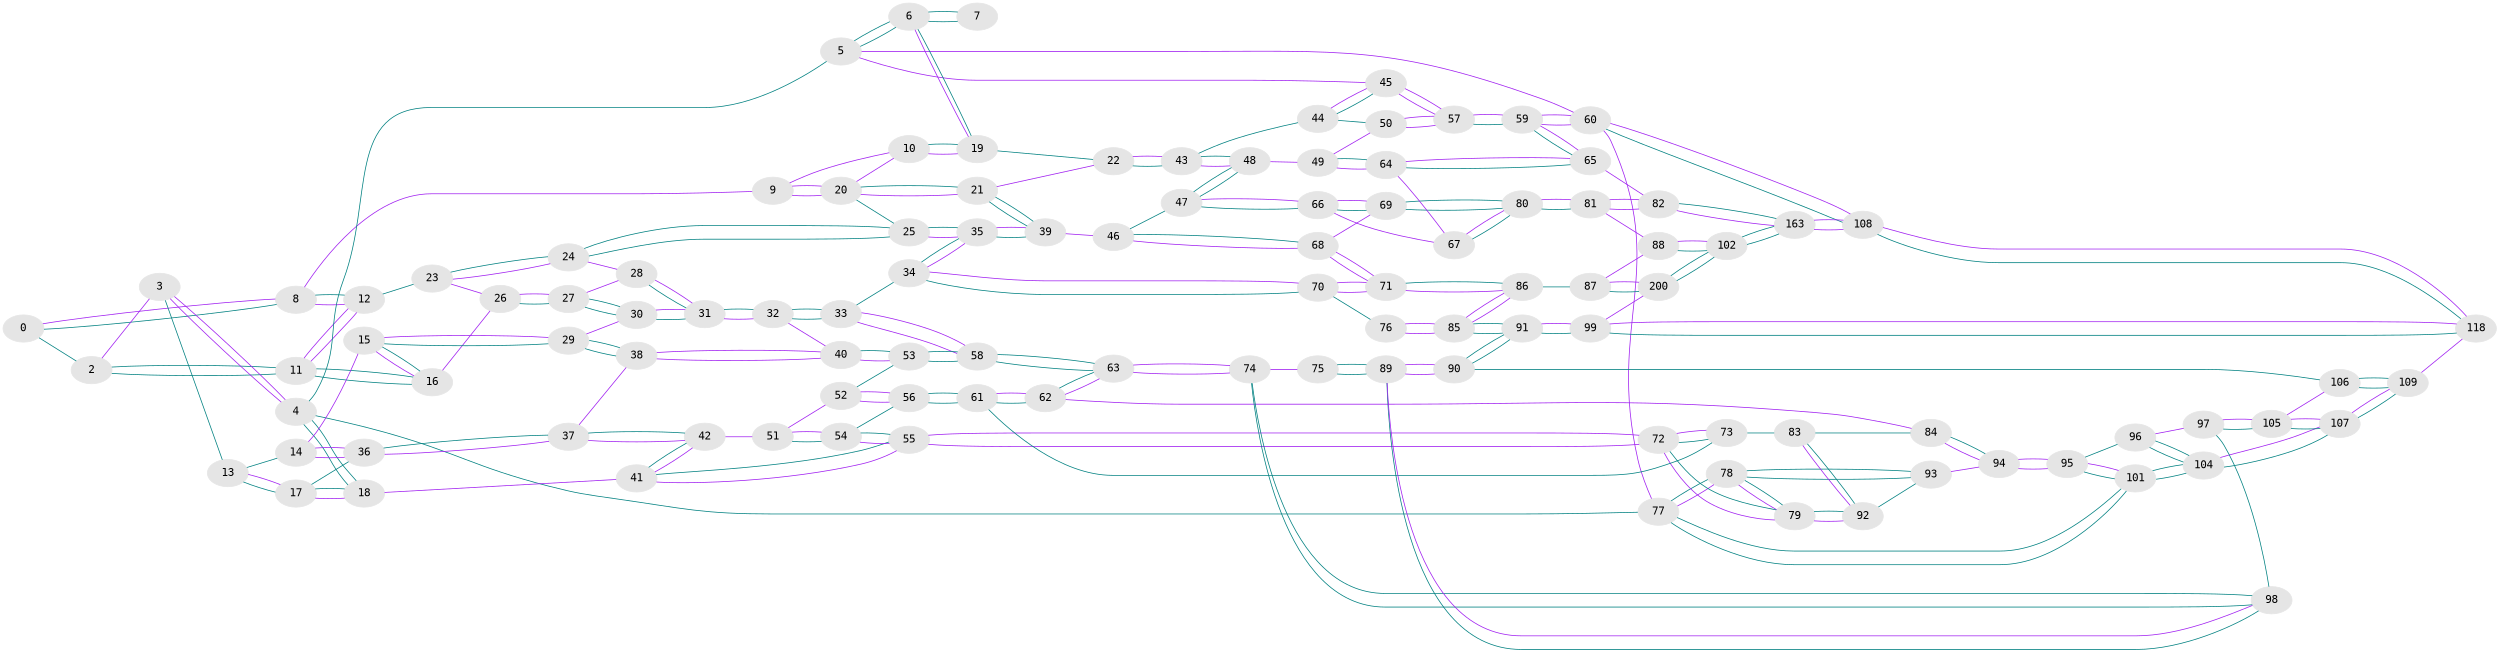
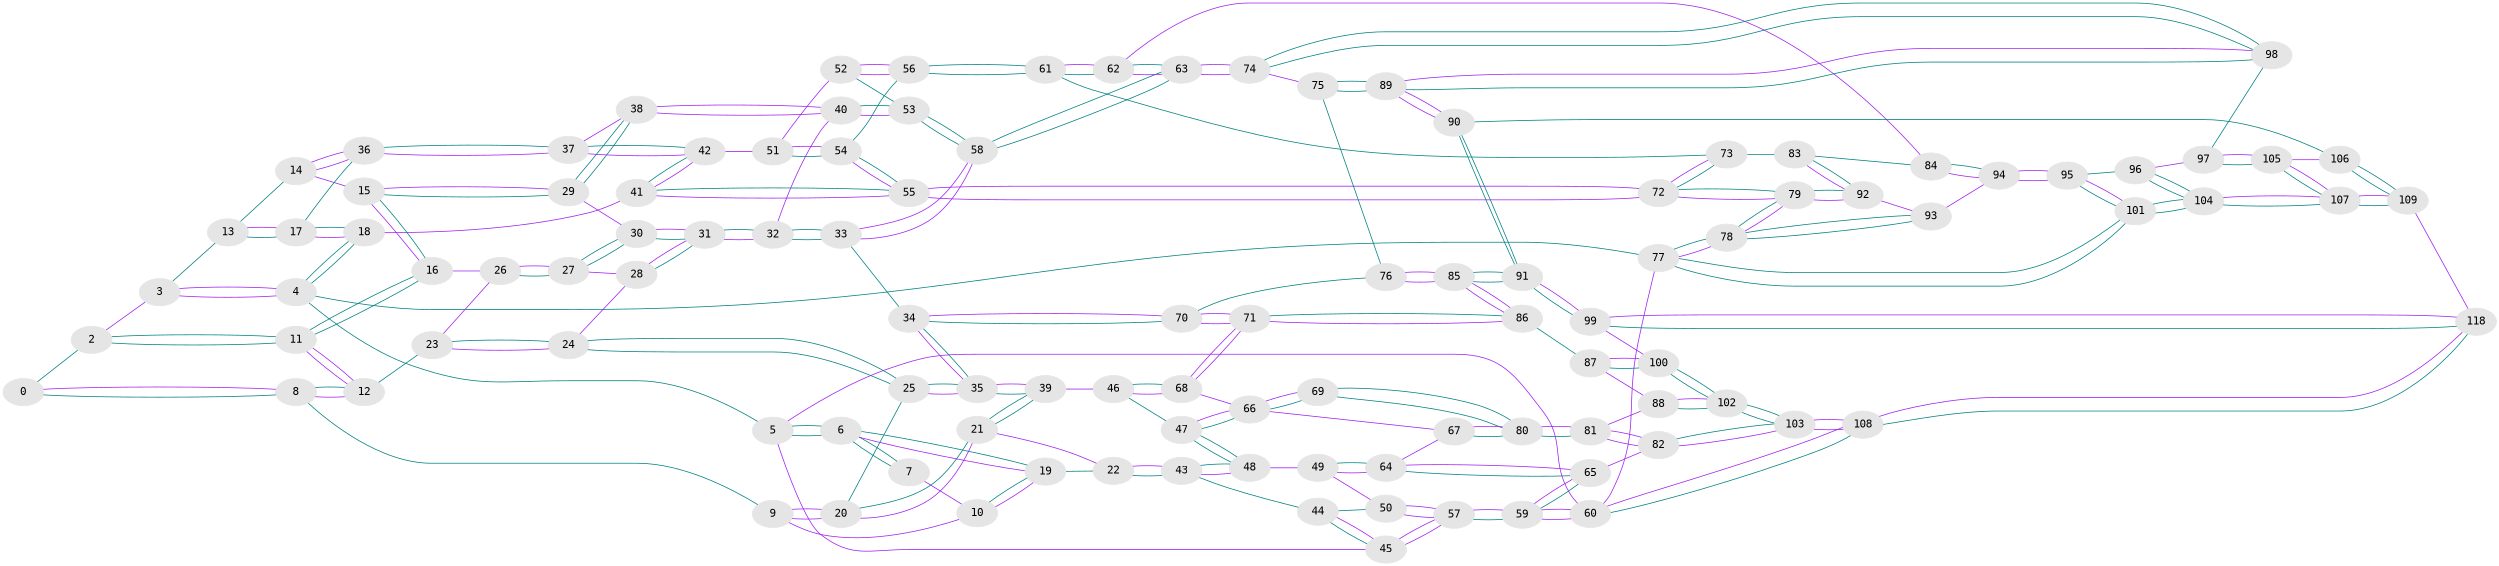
(875, 170) -> (945, 494)
none -> (1350, 178)
(510, 194) -> (529, 463)
(1795, 225) -> (1795, 425)
(1351, 227) -> (1216, 399)
(1658, 287) -> (1658, 363)
(1897, 495) -> (1897, 206)
